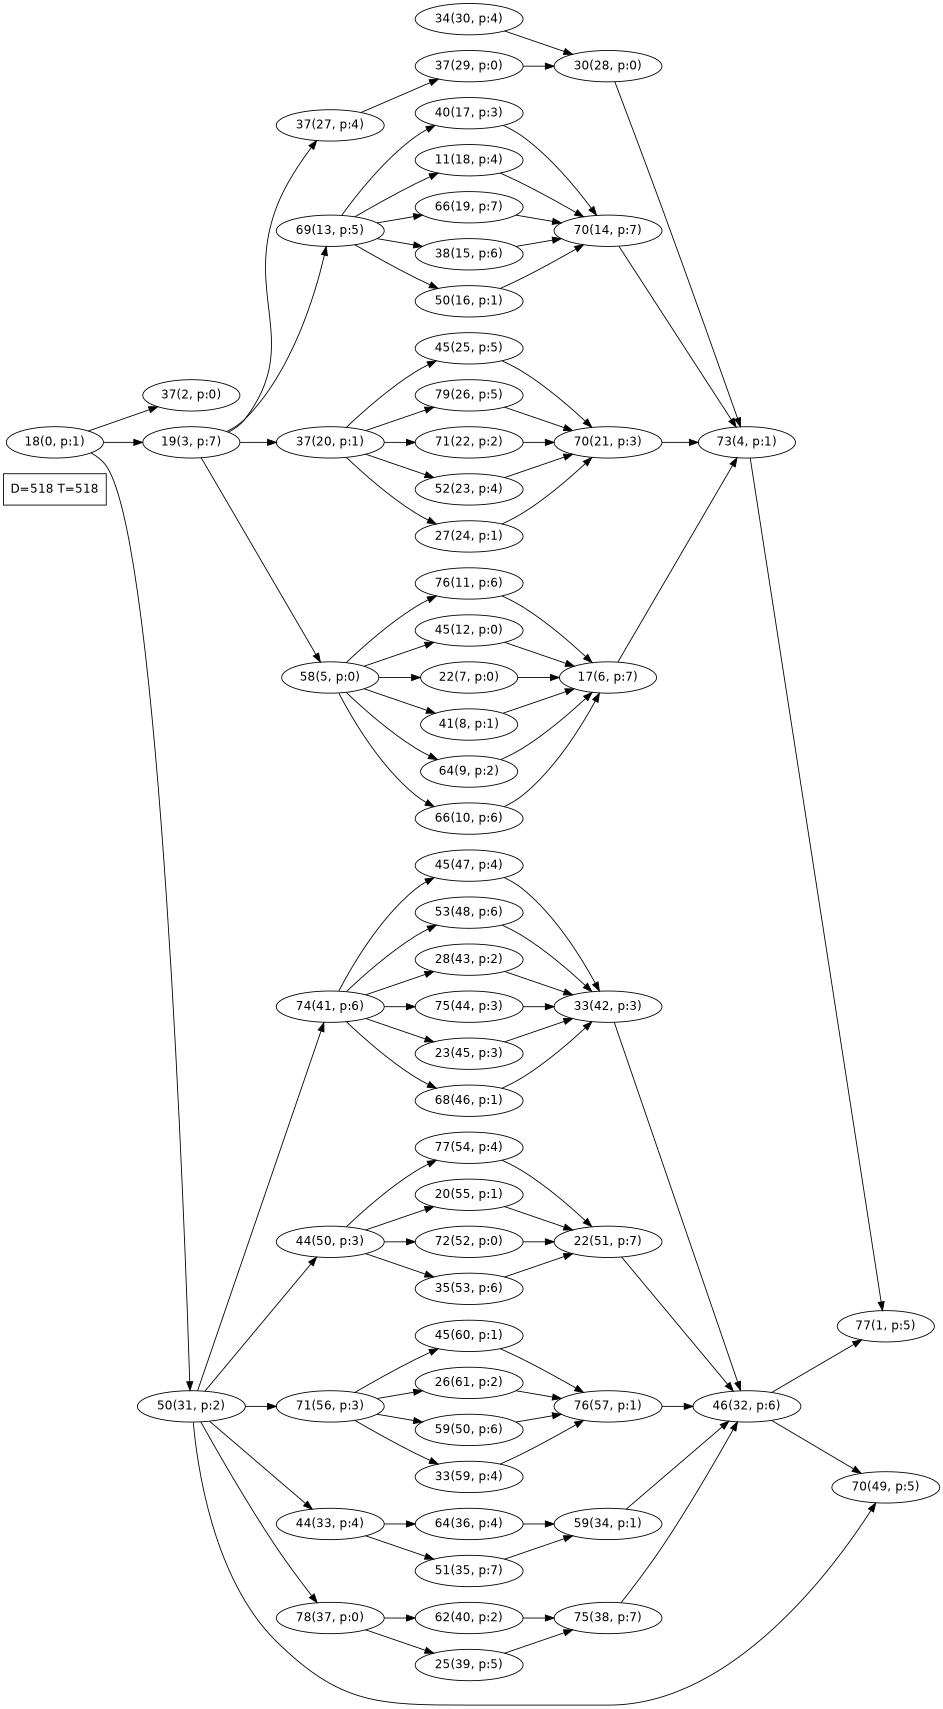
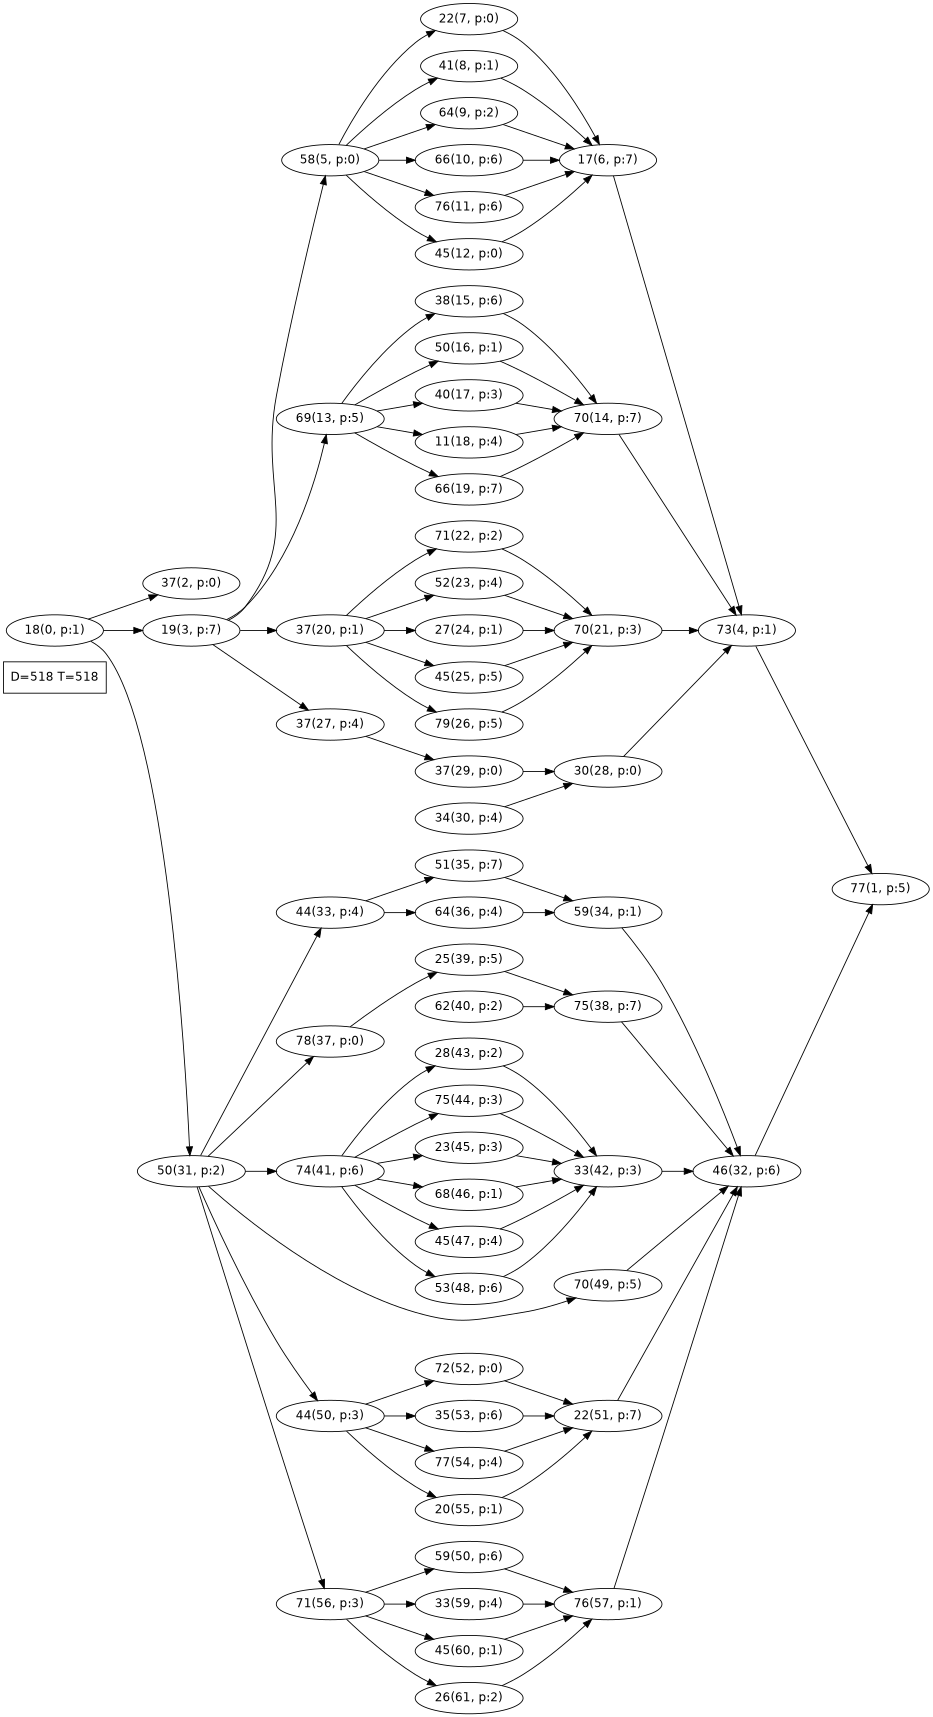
(813, 1445) -> (674, 1231)
(395, 1618) -> none
